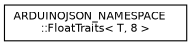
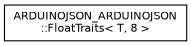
(96, 23) -> (96, 23)
